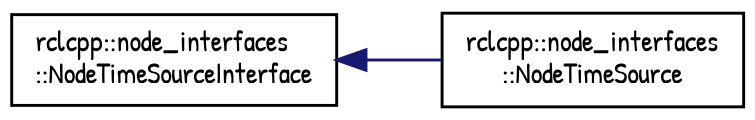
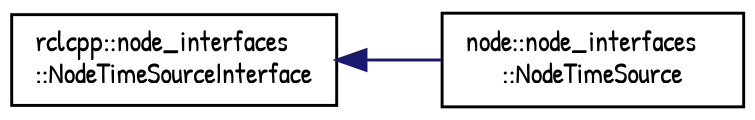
(593, 60) -> (593, 60)
